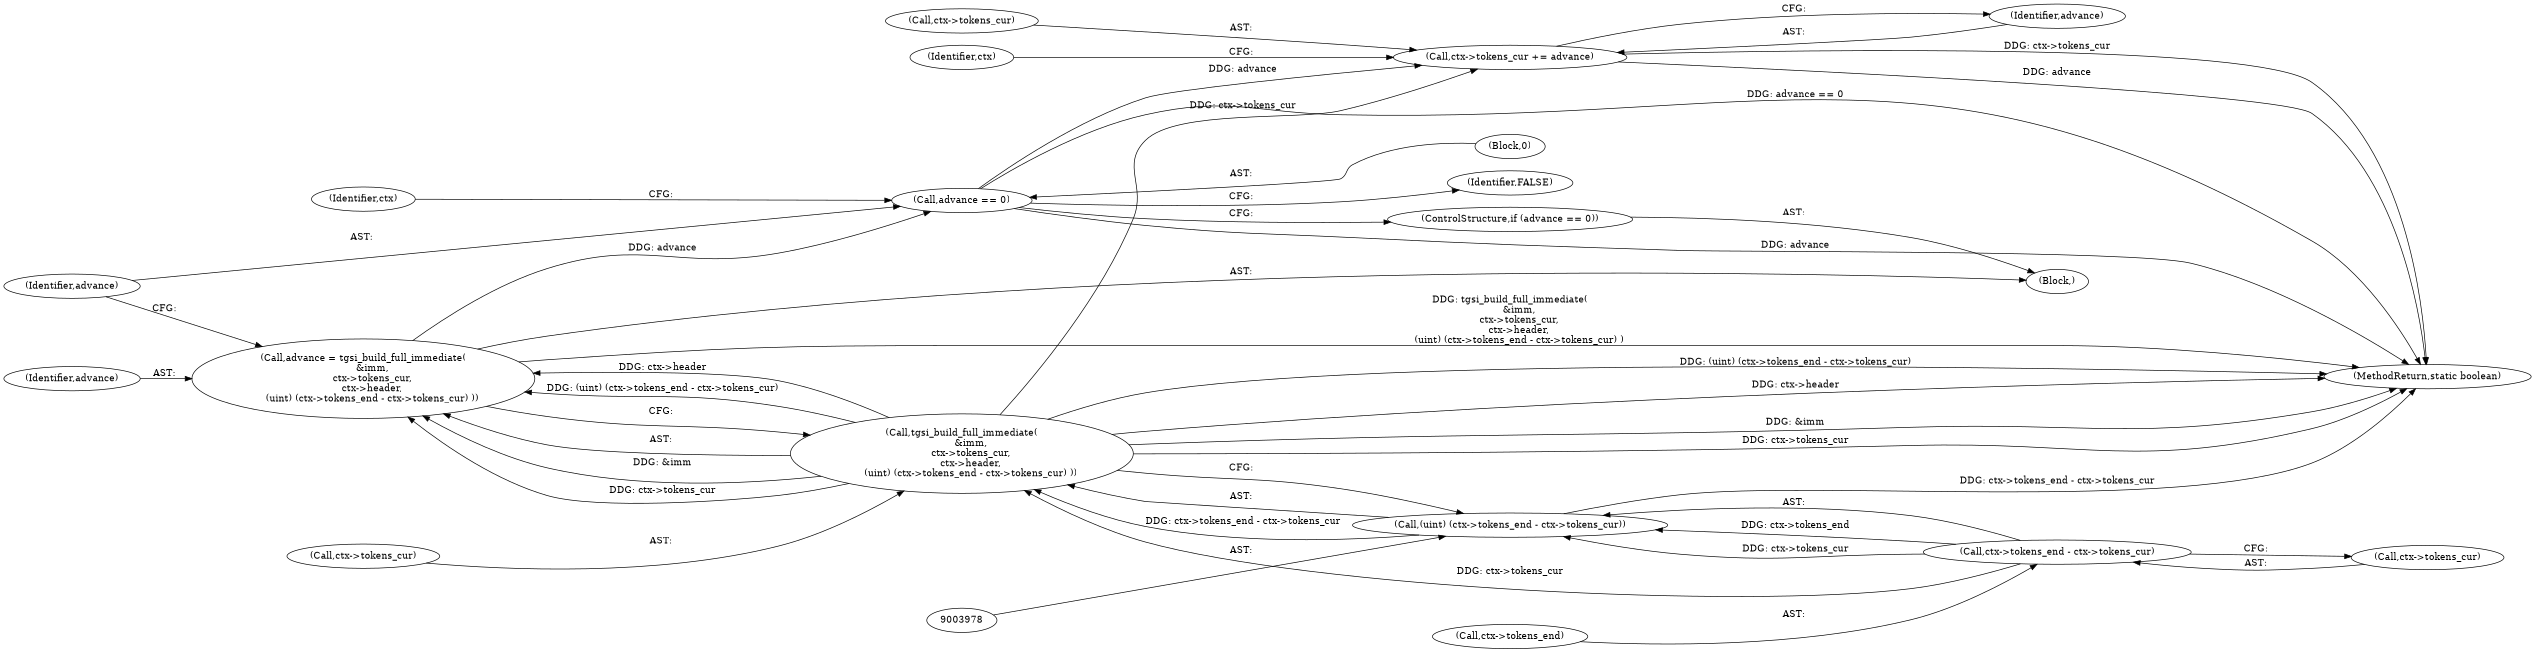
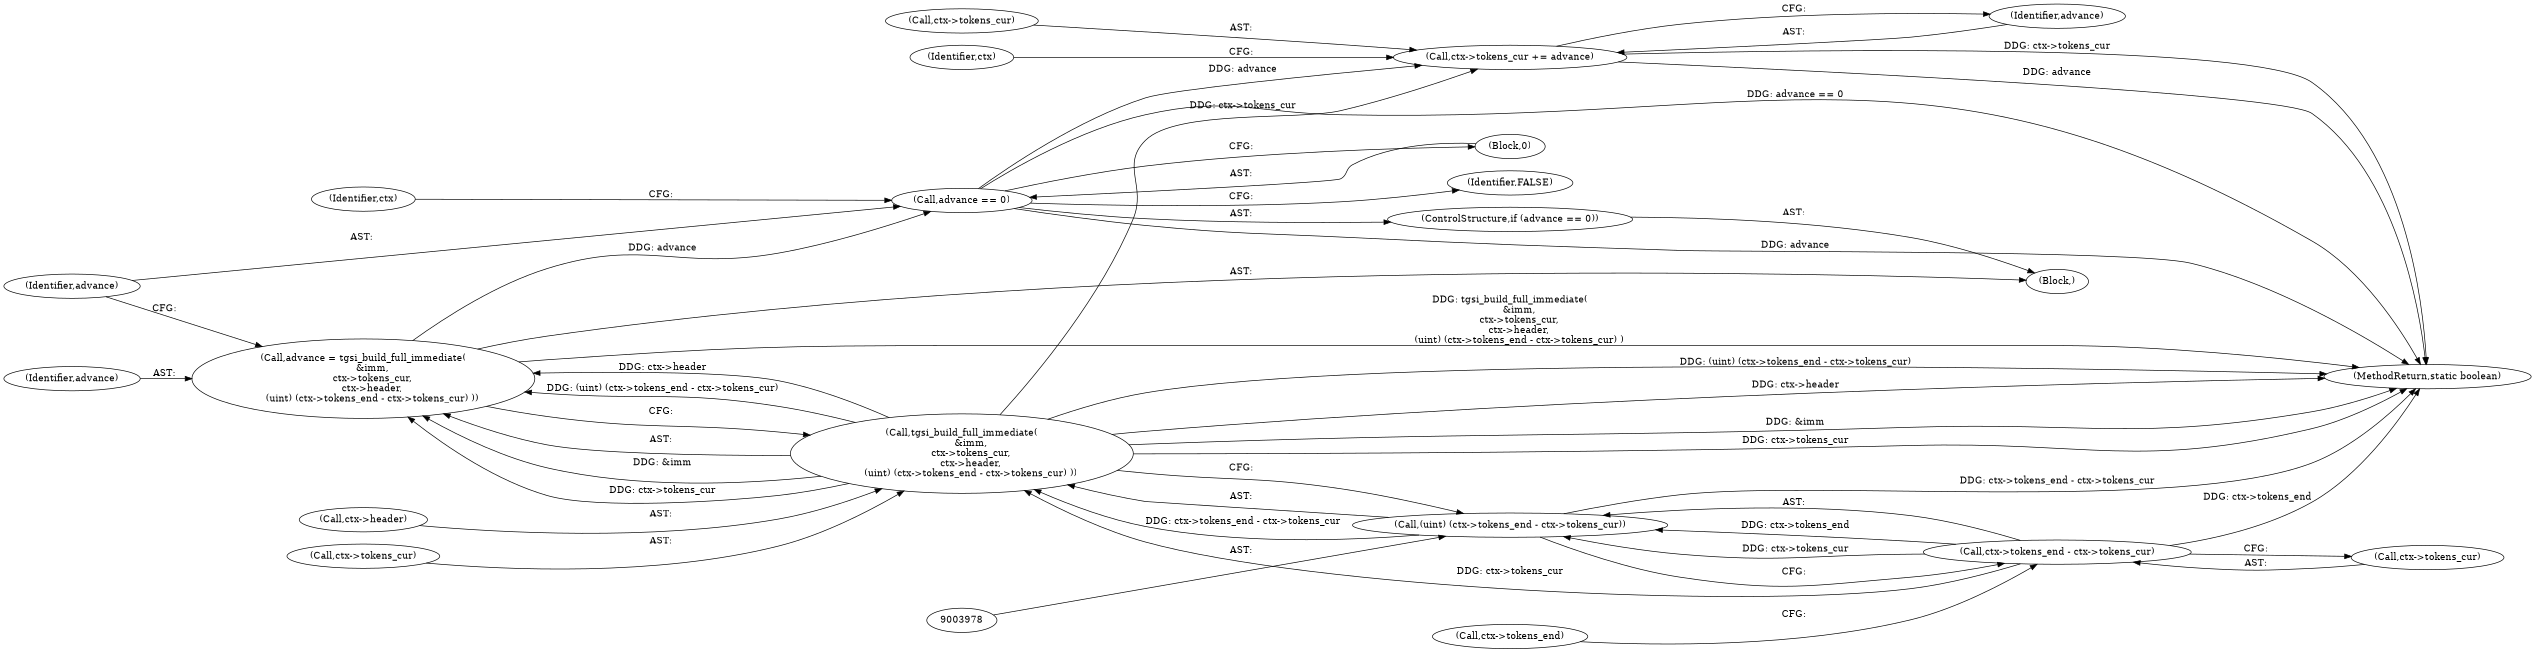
none -> (1235, 157)
(1243, 214) -> (1243, 214)
none -> (2313, 502)
none -> (363, 520)
none -> (1766, 586)
(1796, 615) -> (1796, 615)
